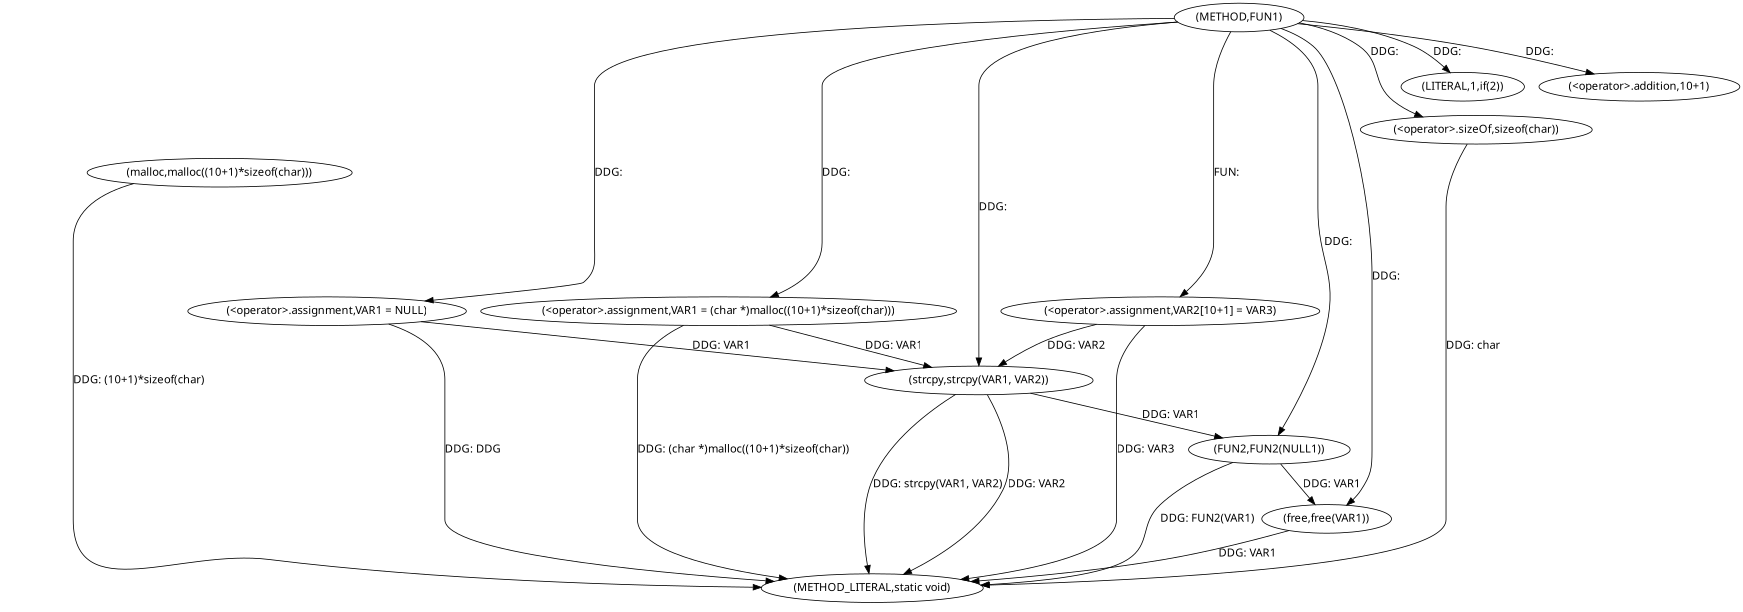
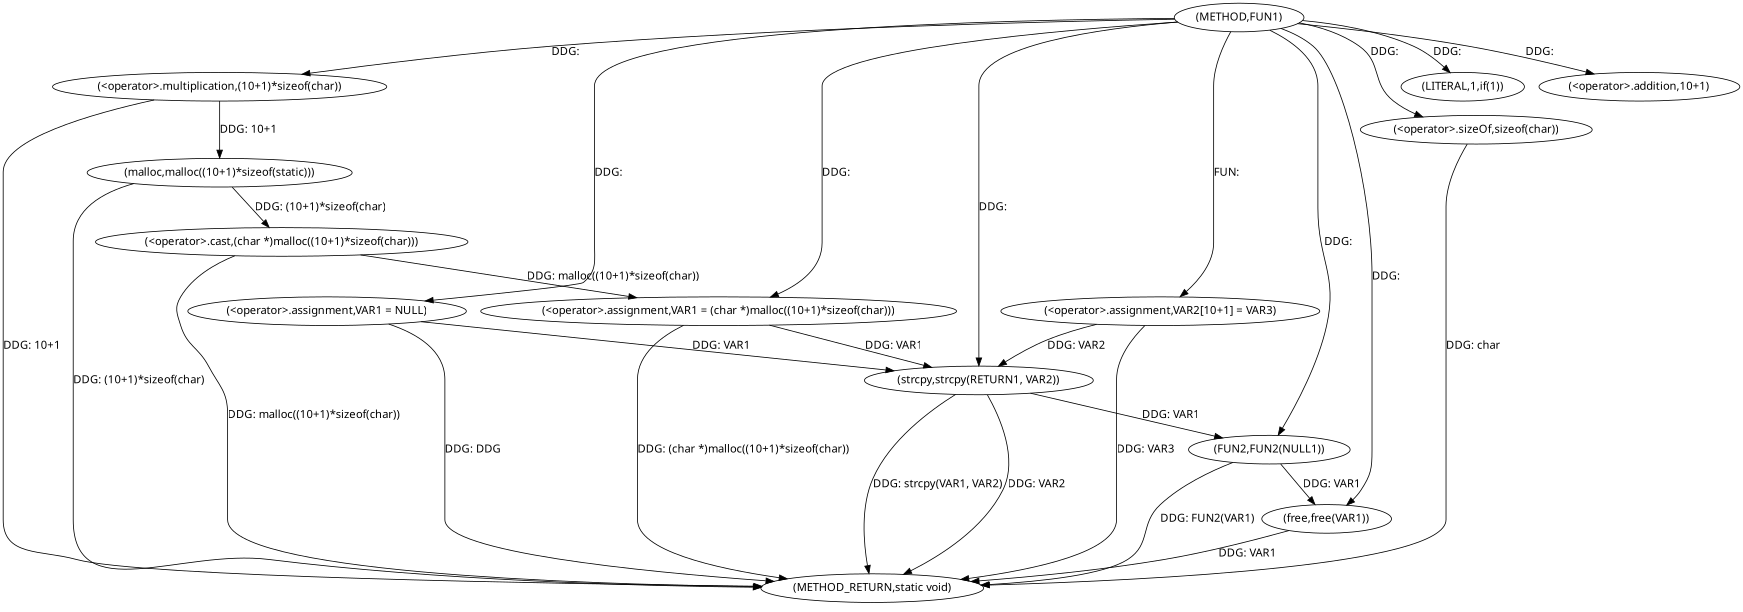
none -> (220, 87)
(1463, 87) -> (1463, 87)
(220, 173) -> (220, 173)
none -> (282, 242)
(979, 380) -> (979, 380)
(872, 588) -> (872, 588)
